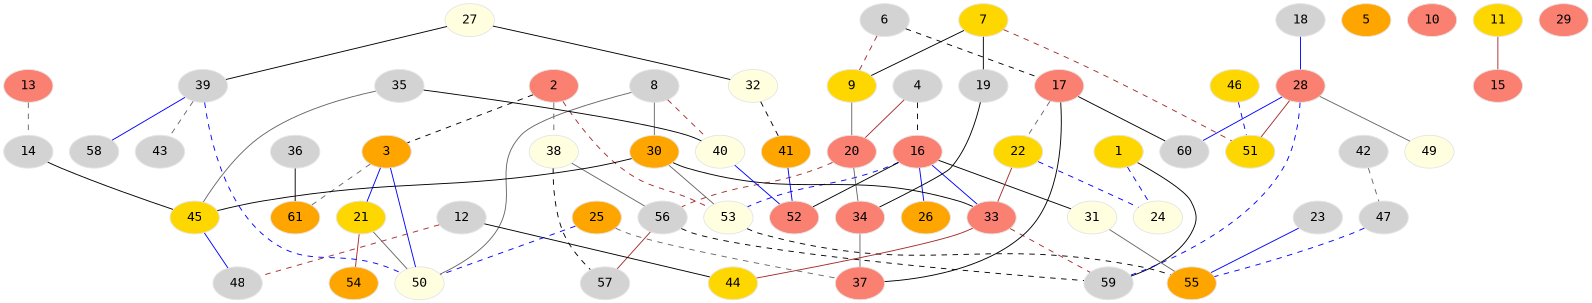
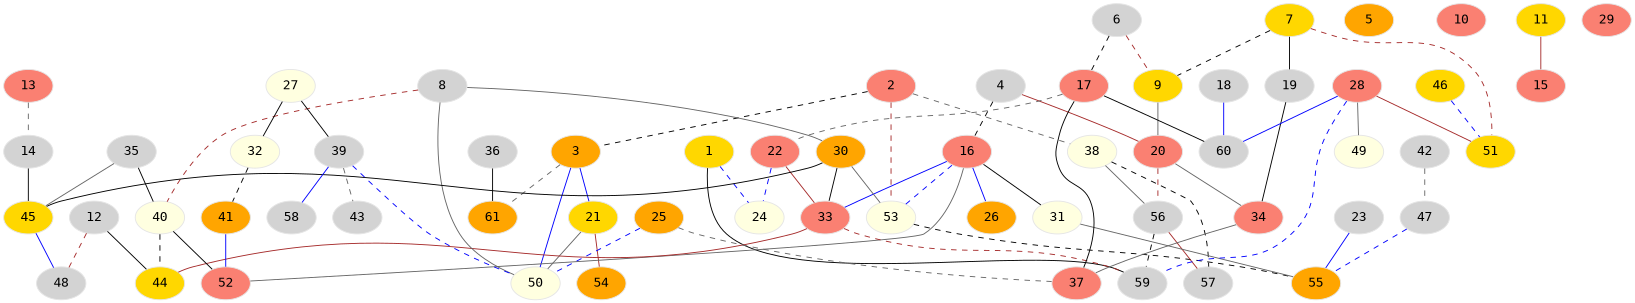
(918, 53) -> (1224, 53)
(1300, 53) -> (1224, 119)
(1018, 152) -> (775, 152)
(763, 189) -> (193, 250)
(845, 190) -> (533, 264)
none -> (160, 250)
